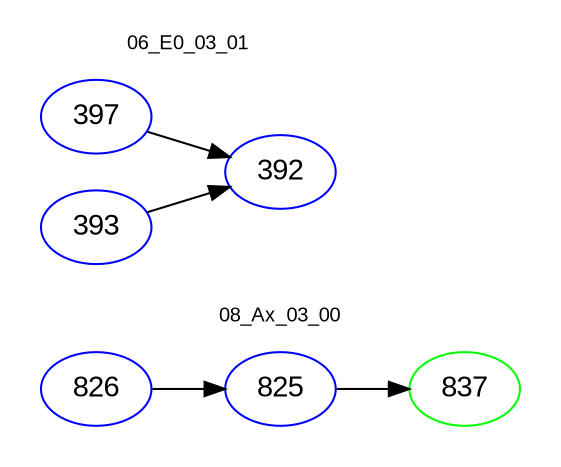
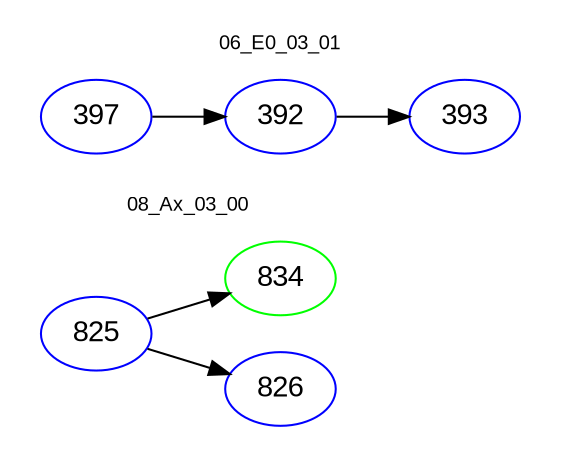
(179, 203) -> (363, 117)
(178, 389) -> (179, 358)
(465, 389) -> (280, 278)
